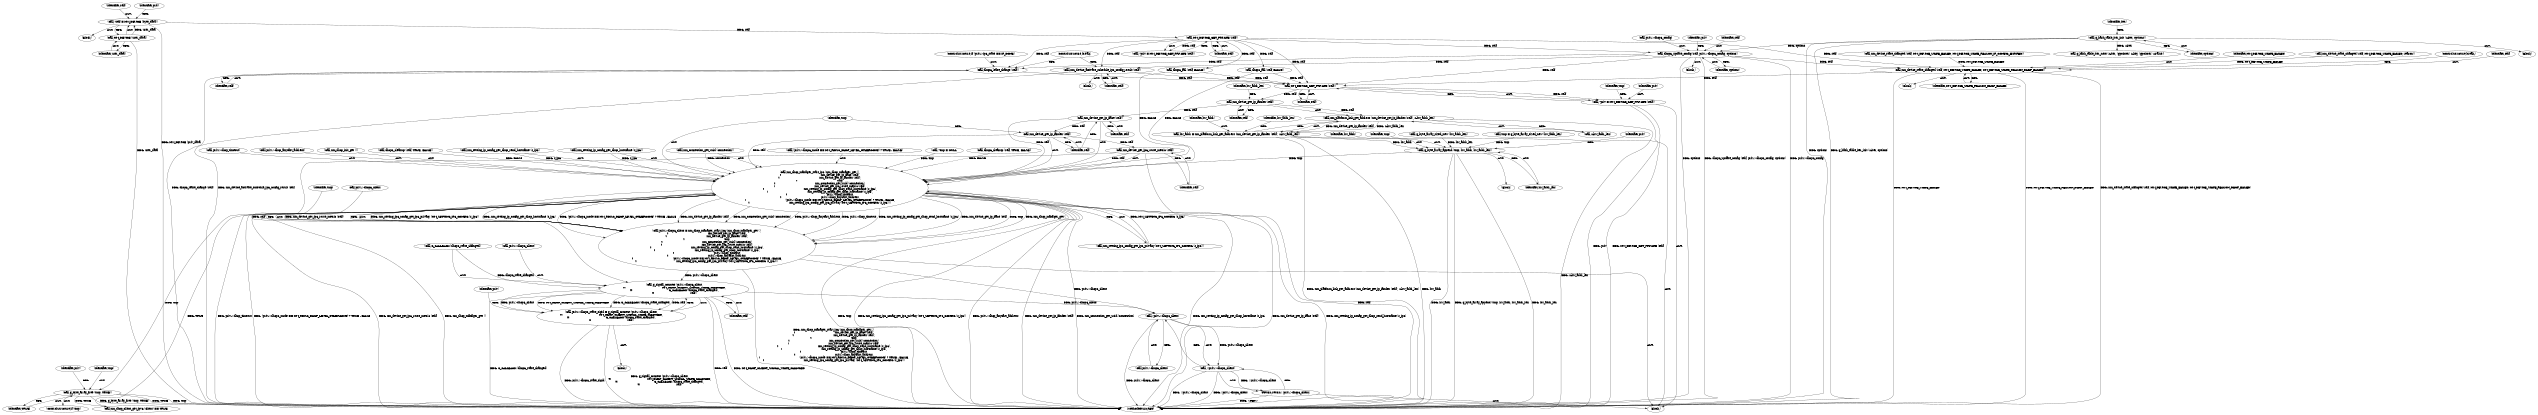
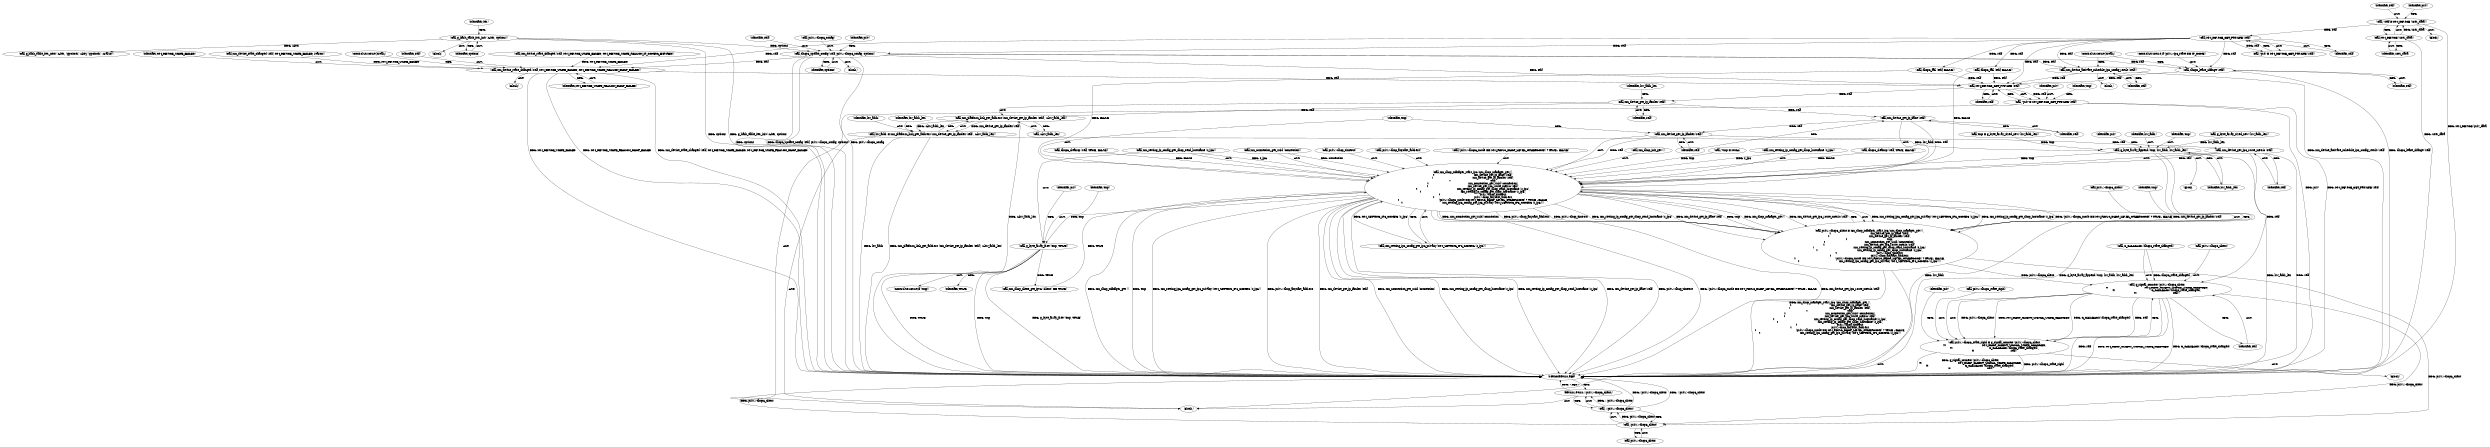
(133, 22) -> (2401, 22)
none -> (1986, 289)
none -> (1579, 383)
(50, 401) -> (1051, 161)
